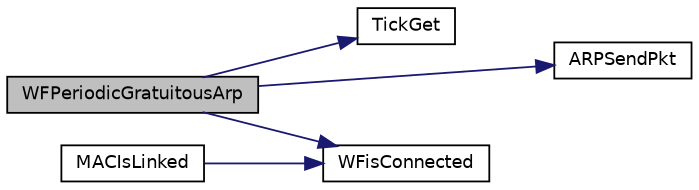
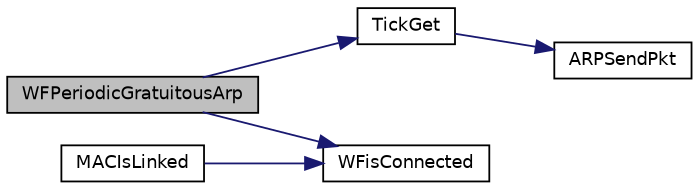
(397, 76) -> (495, 40)
